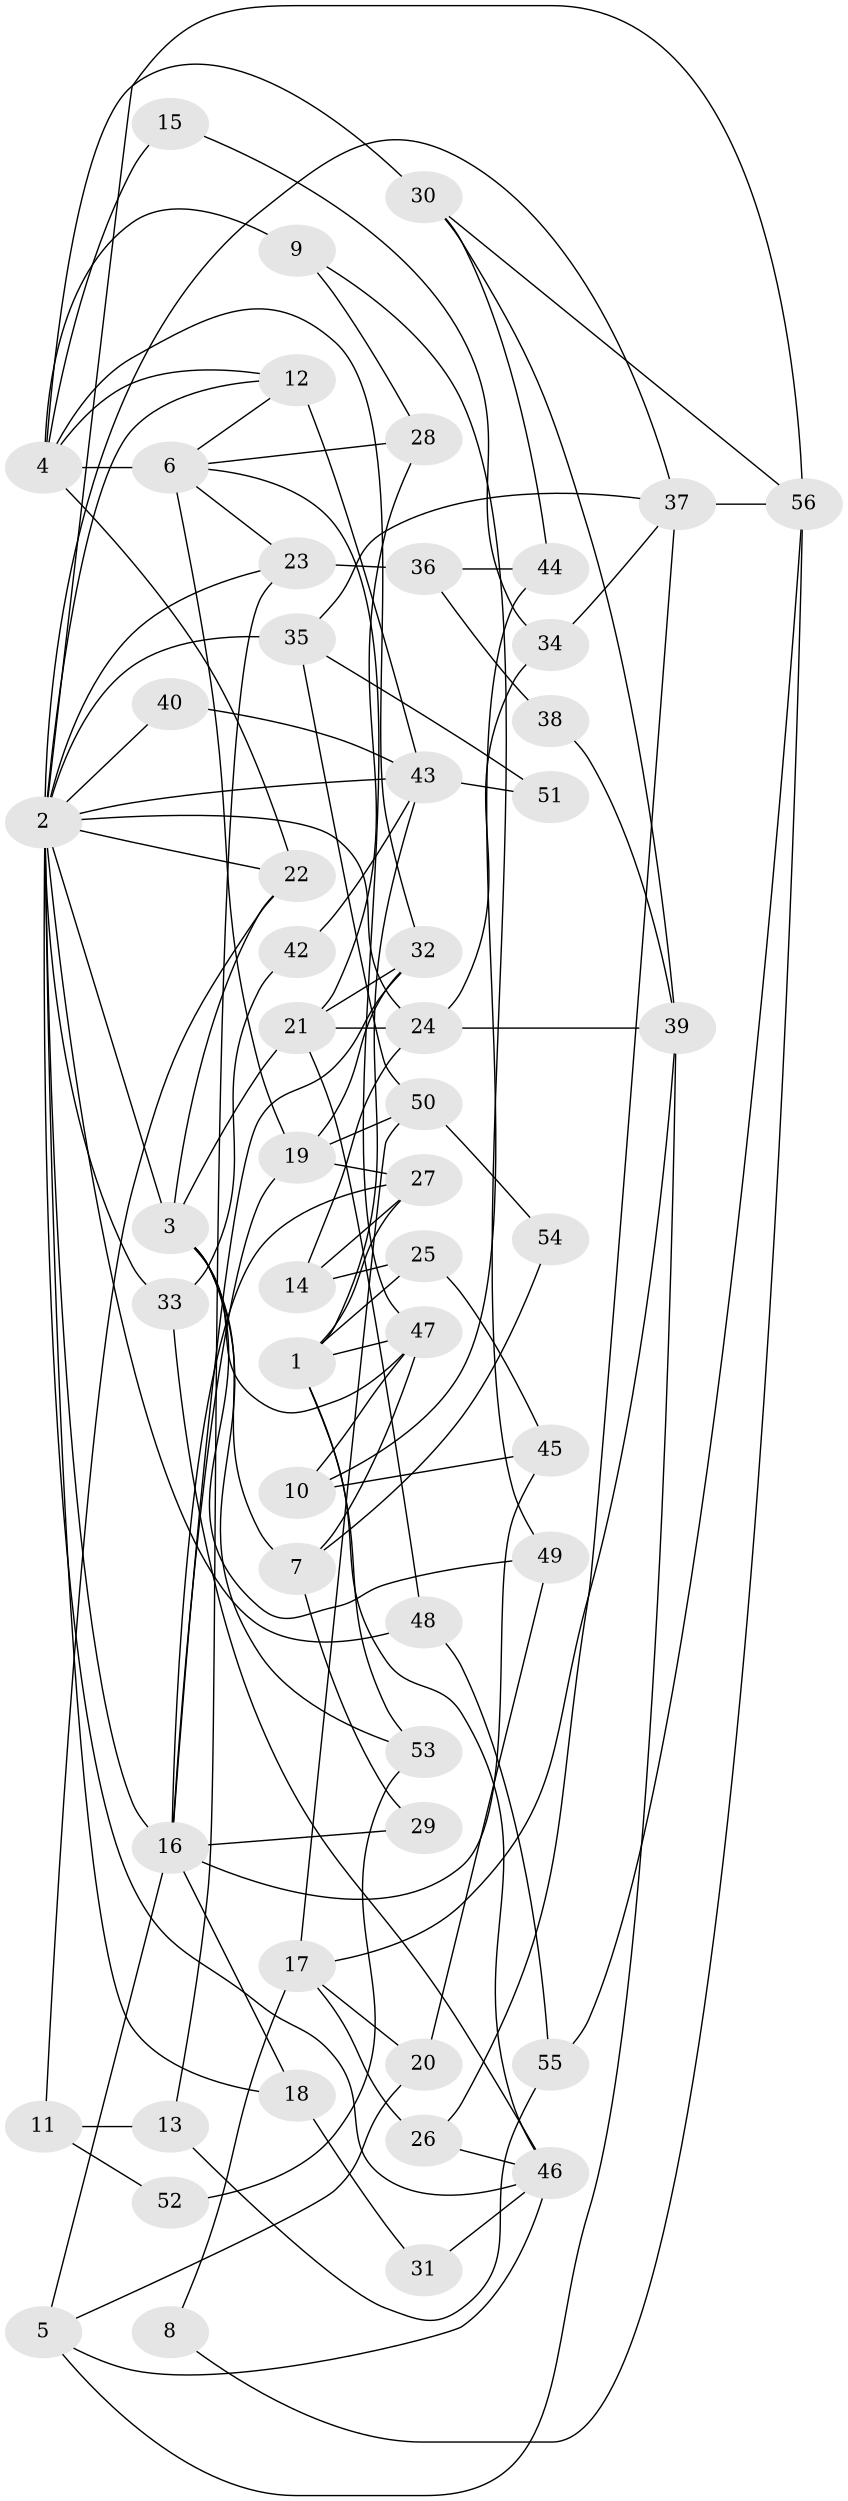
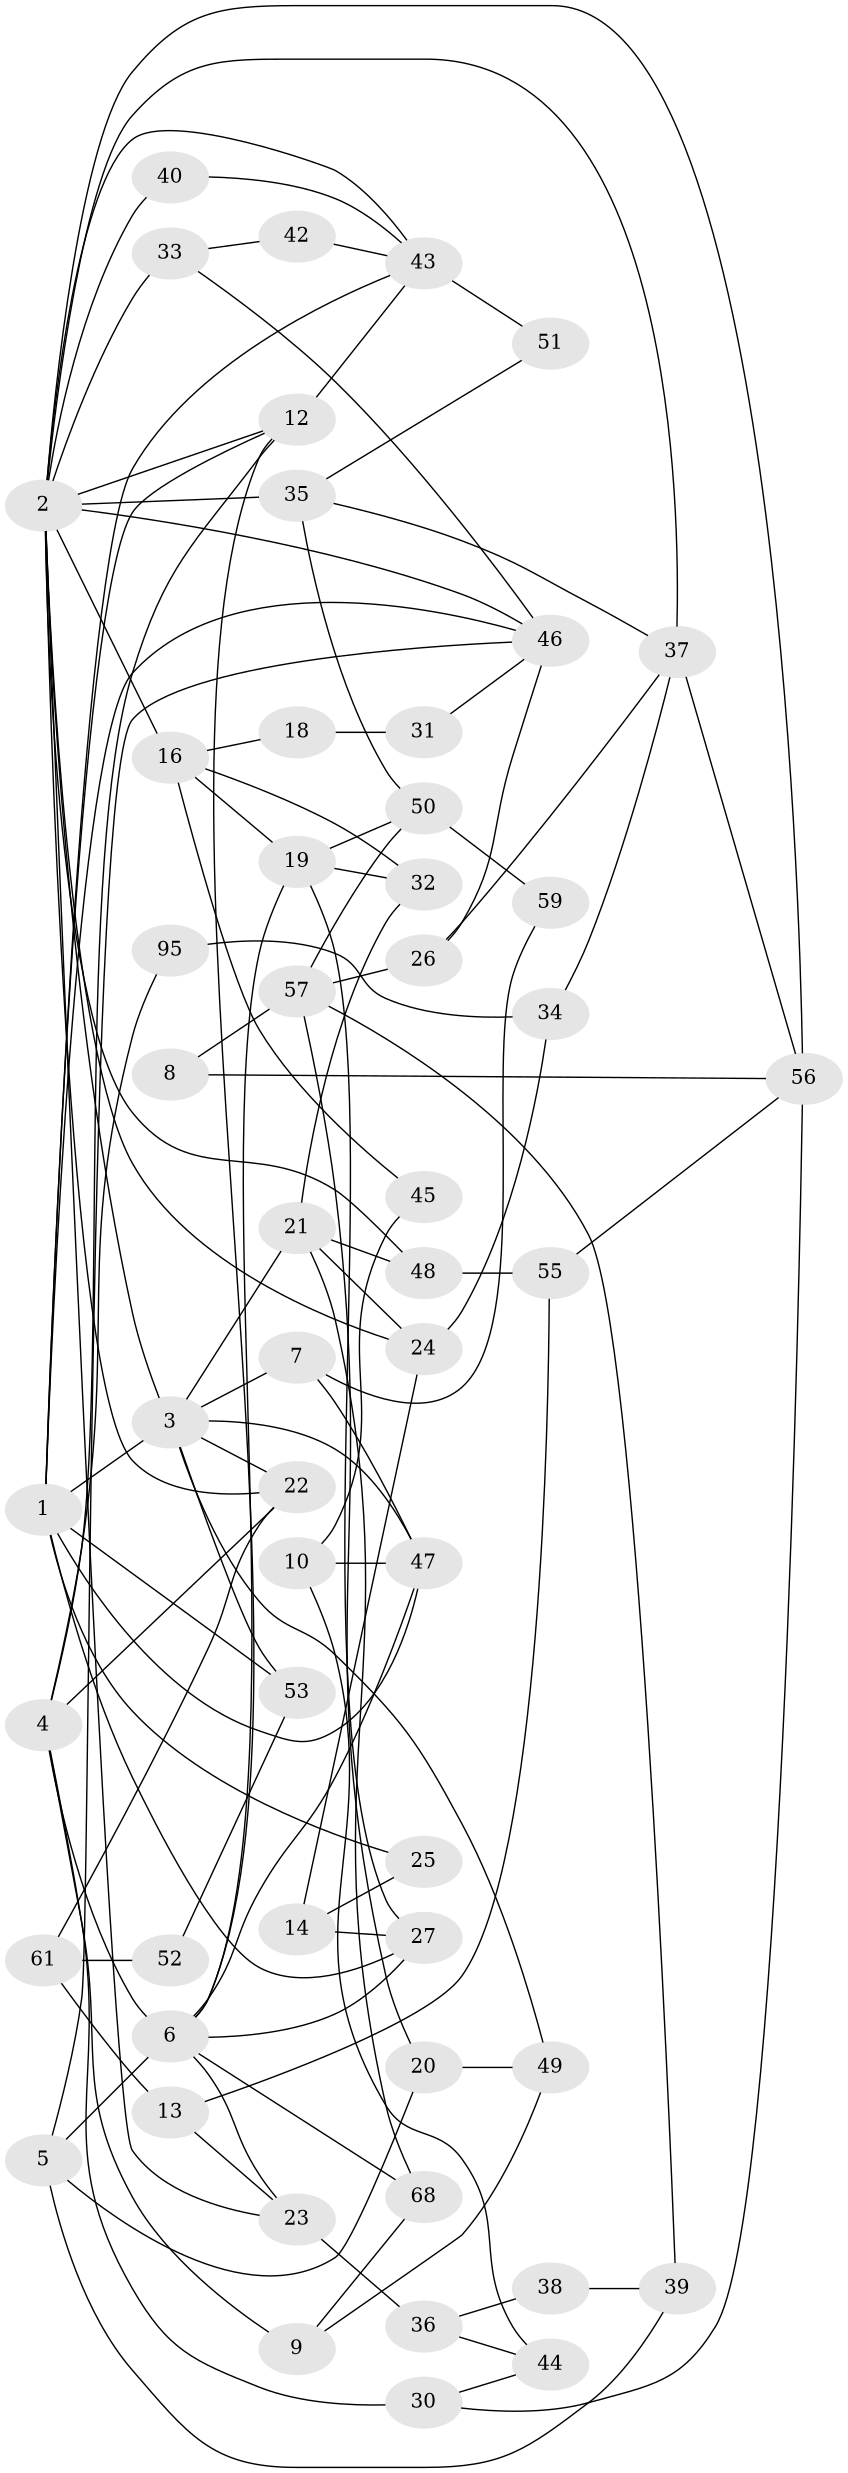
(170, 124) -> (170, 951)
(424, 439) -> (424, 2197)
(377, 463) -> none
(601, 576) -> none
none -> (75, 918)
(551, 1028) -> none
(551, 1239) -> (551, 903)
(506, 1364) -> none
(199, 1459) -> (316, 2021)
none -> (107, 1466)
(79, 1713) -> none
(424, 1828) -> none
(297, 1966) -> (297, 991)
(107, 2090) -> (107, 2098)
(44, 2127) -> (44, 1960)
